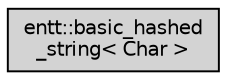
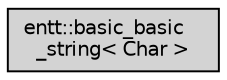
(113, 40) -> (113, 40)
